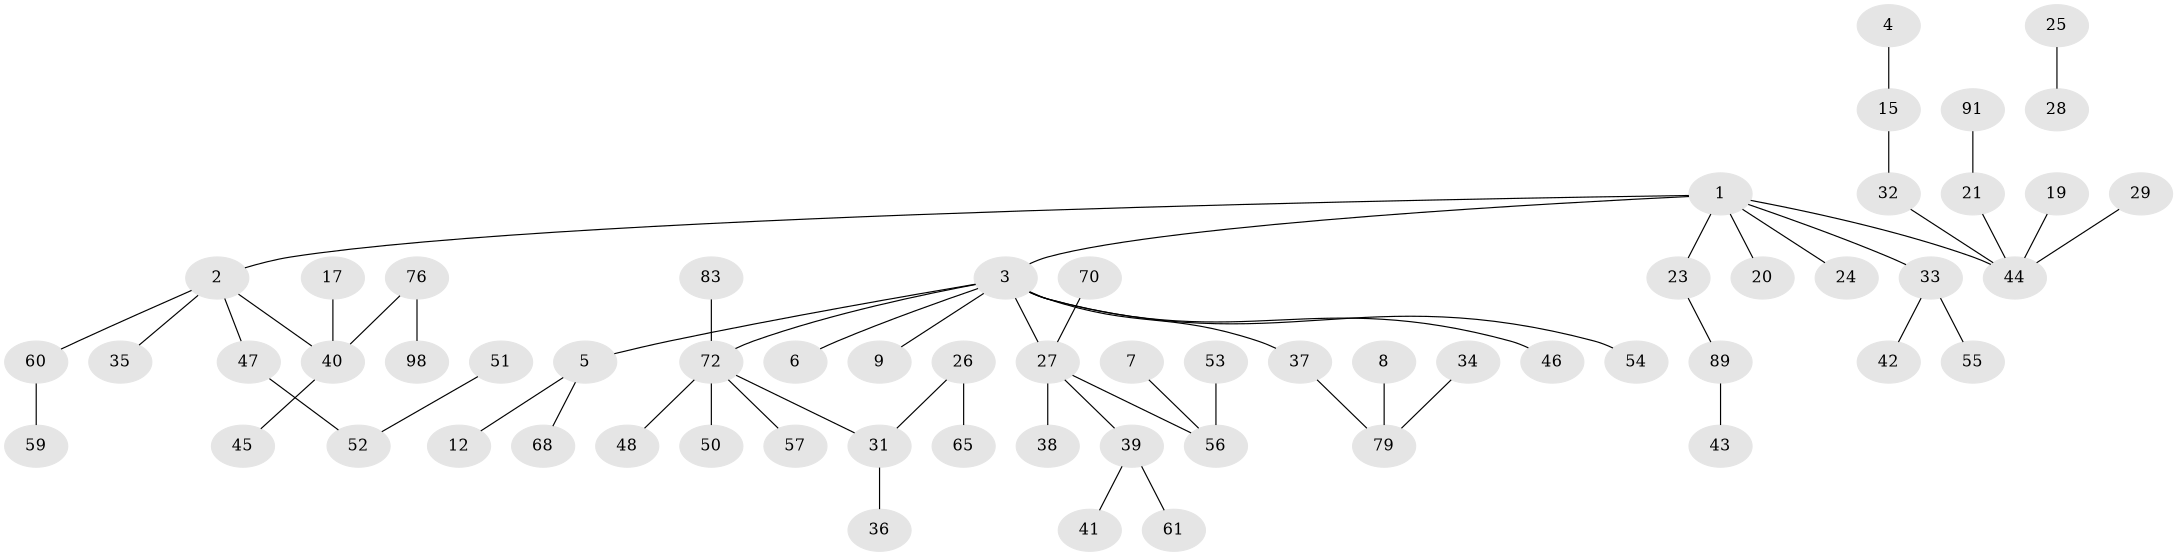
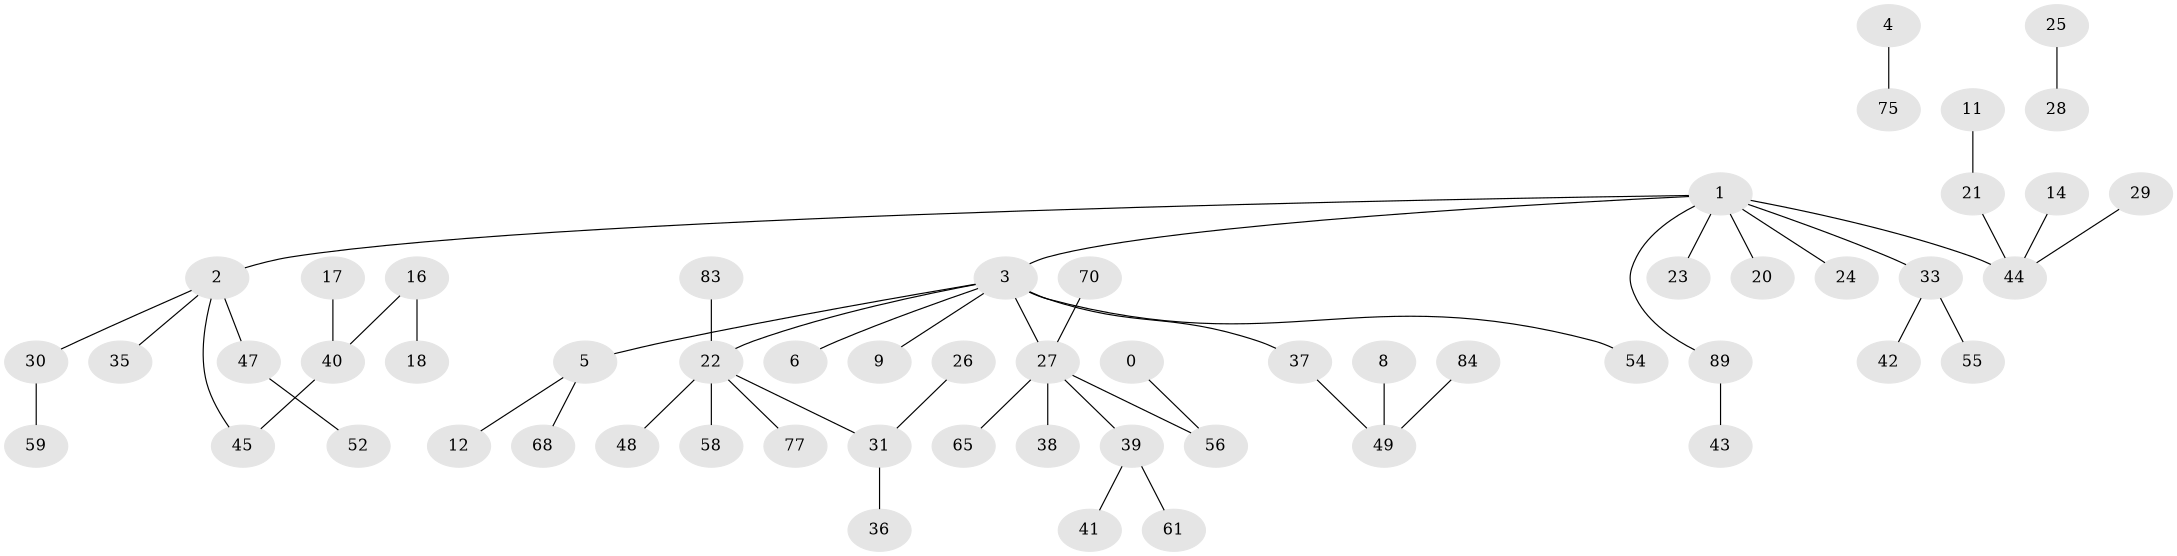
(1889, 110) -> (1889, 110)
(1973, 110) -> (1973, 110)
(1889, 194) -> none
(2057, 194) -> (2057, 194)
(417, 278) -> (417, 278)
(275, 320) -> (204, 365)
(1700, 320) -> (1630, 278)
(36, 362) -> (36, 362)
(417, 362) -> (417, 362)
(501, 362) -> none
(711, 362) -> (711, 362)
(1132, 362) -> (1132, 362)
(1216, 362) -> none
(1468, 362) -> (1468, 362)
(1552, 362) -> none
(964, 404) -> (1006, 404)
(711, 446) -> (711, 446)
(795, 446) -> (795, 446)
(1384, 446) -> (1384, 446)
